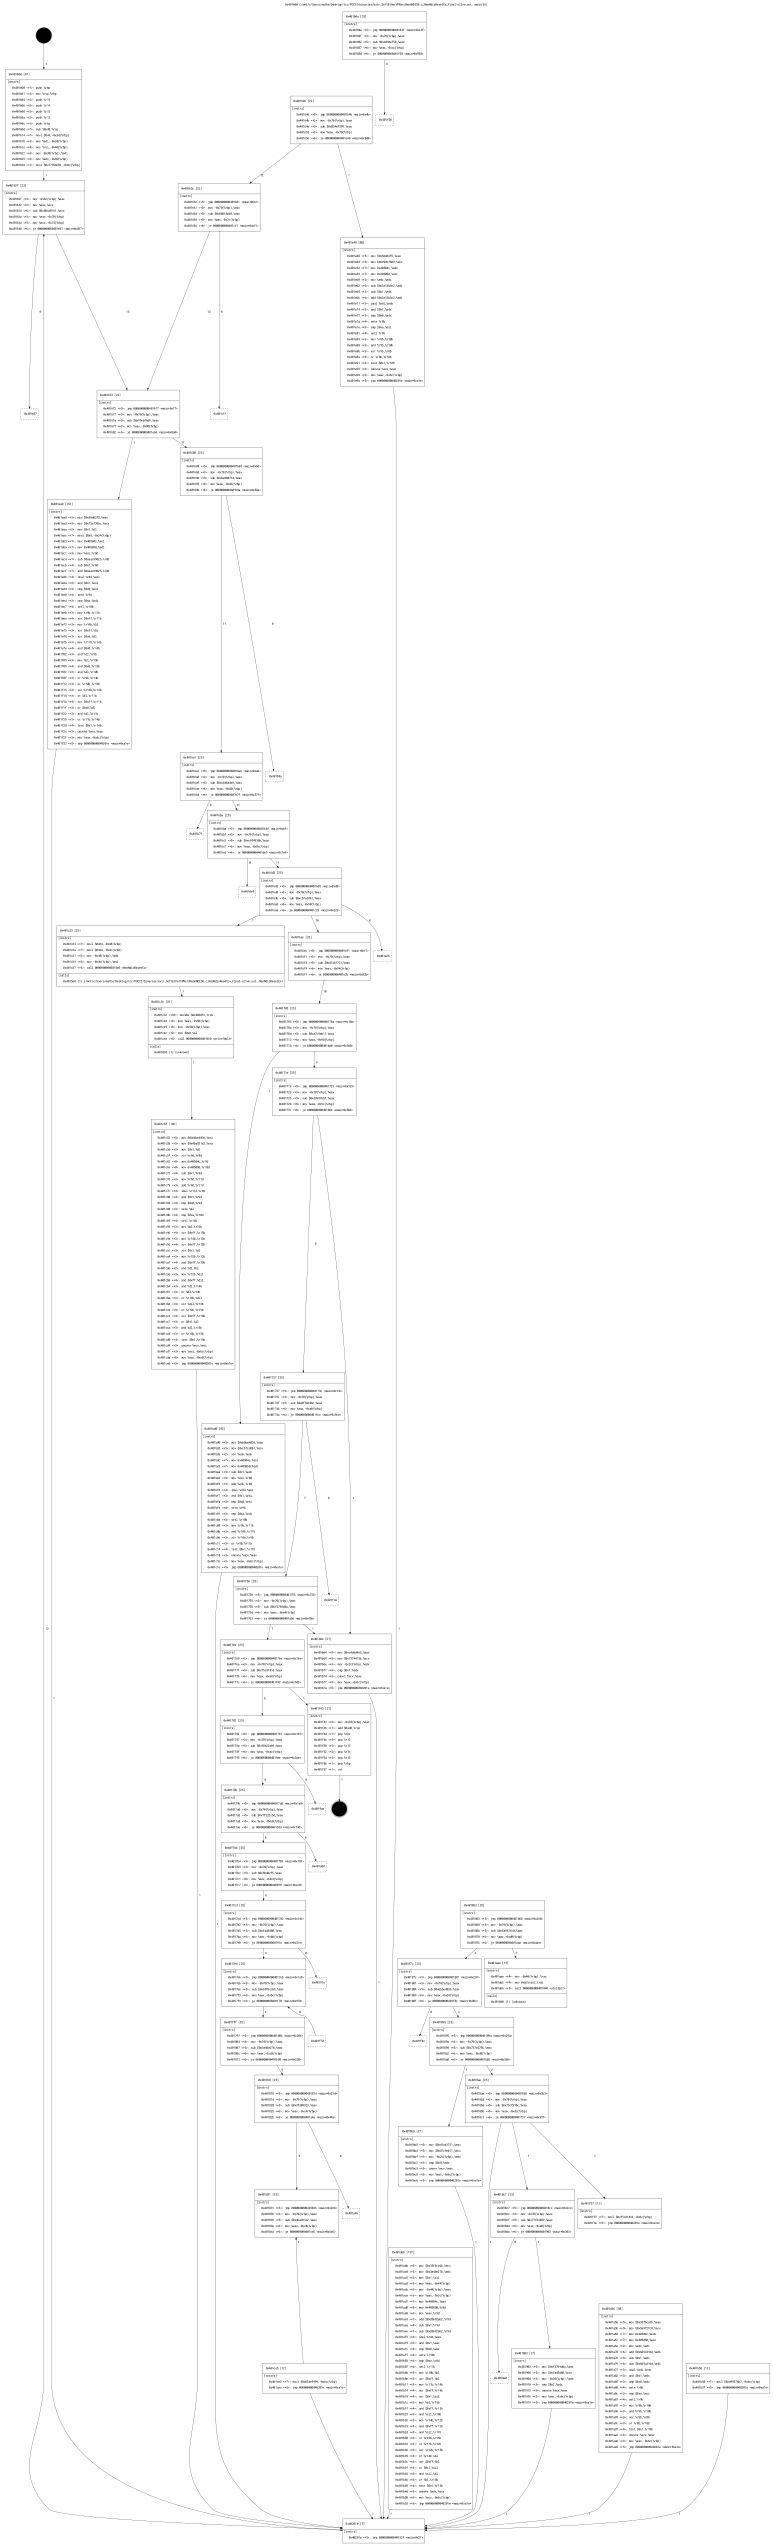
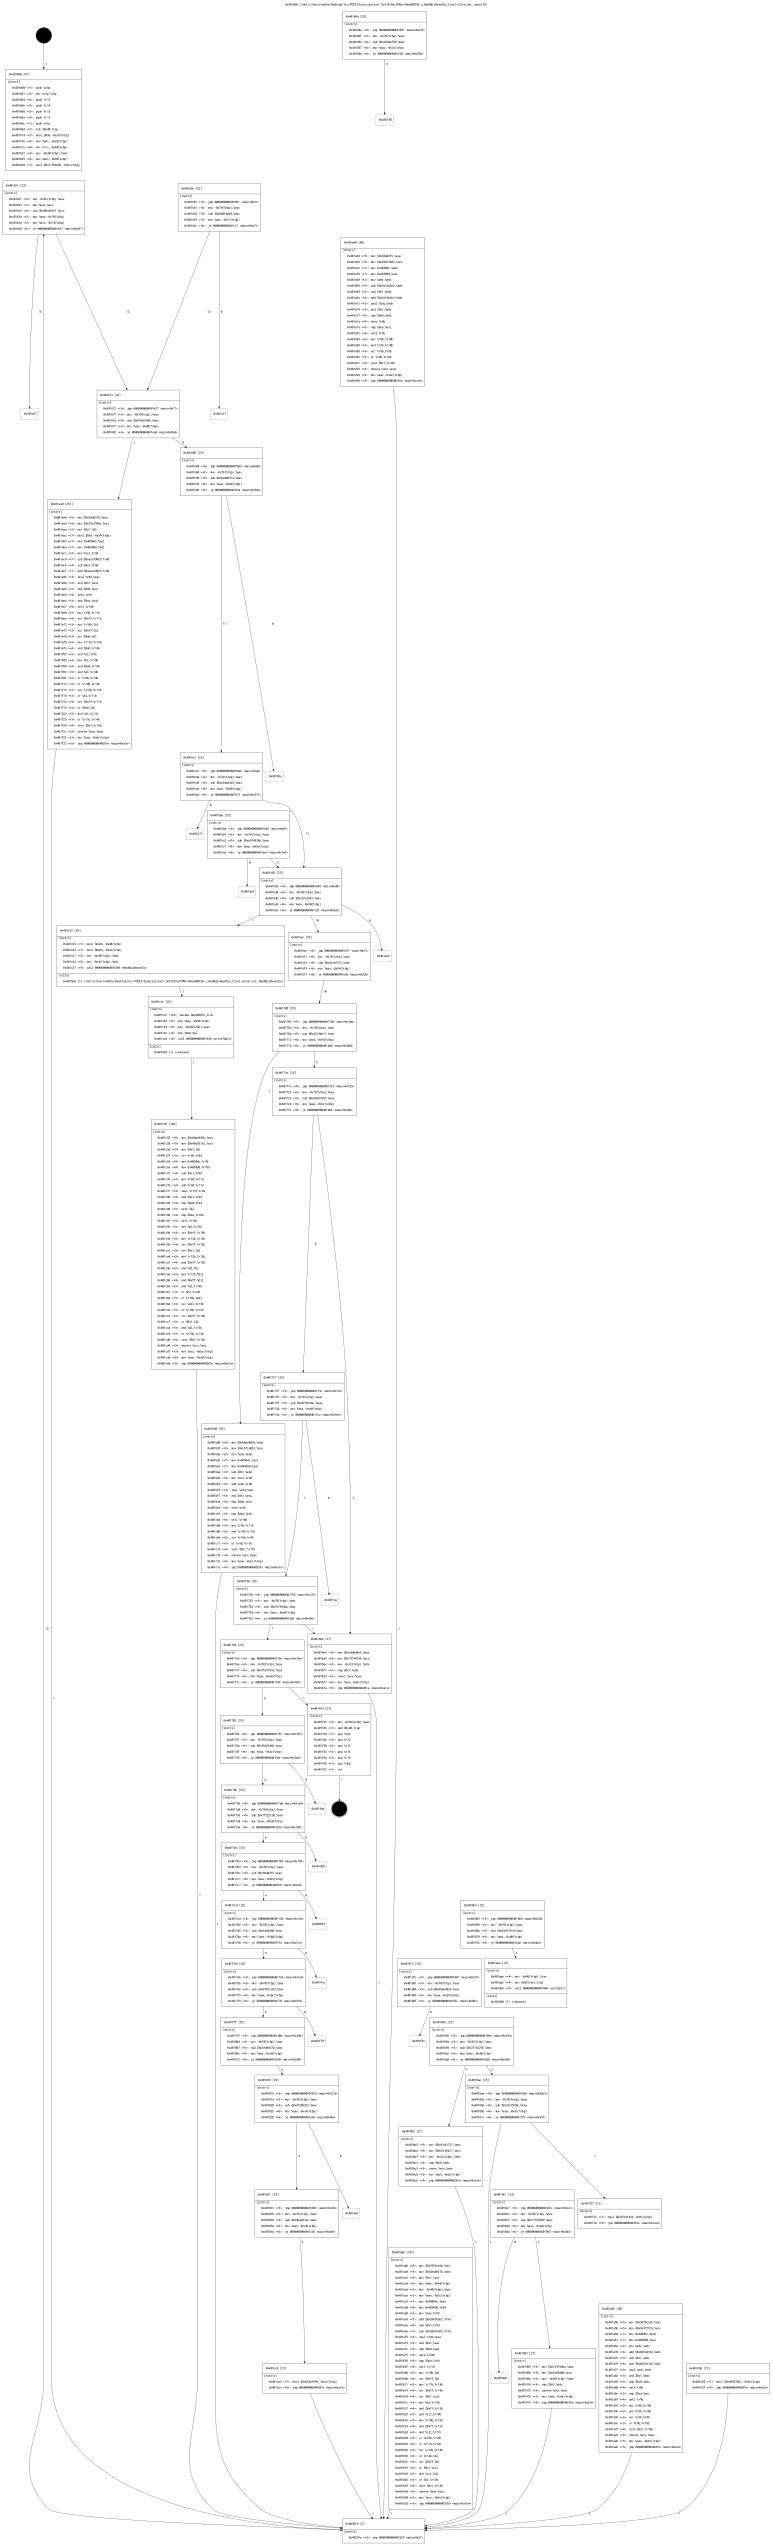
(331, 120) -> none
(44, 174) -> none
(234, 804) -> (298, 822)
none -> (318, 1924)
(472, 1953) -> none
(455, 2011) -> none
(307, 2018) -> (307, 2019)
(520, 2155) -> none
(299, 2301) -> (303, 2299)
